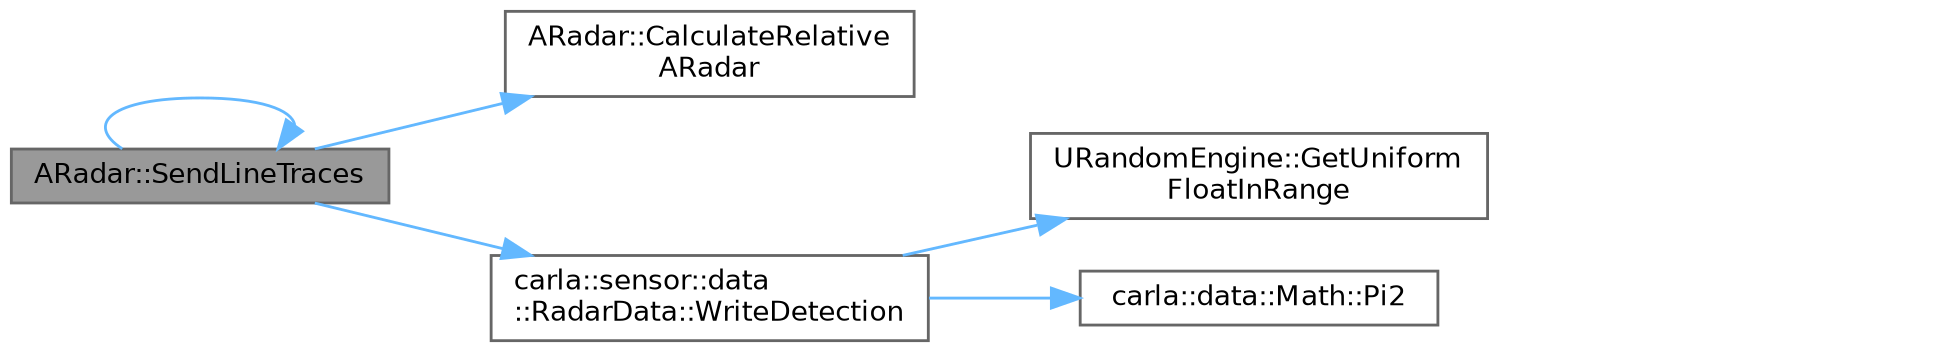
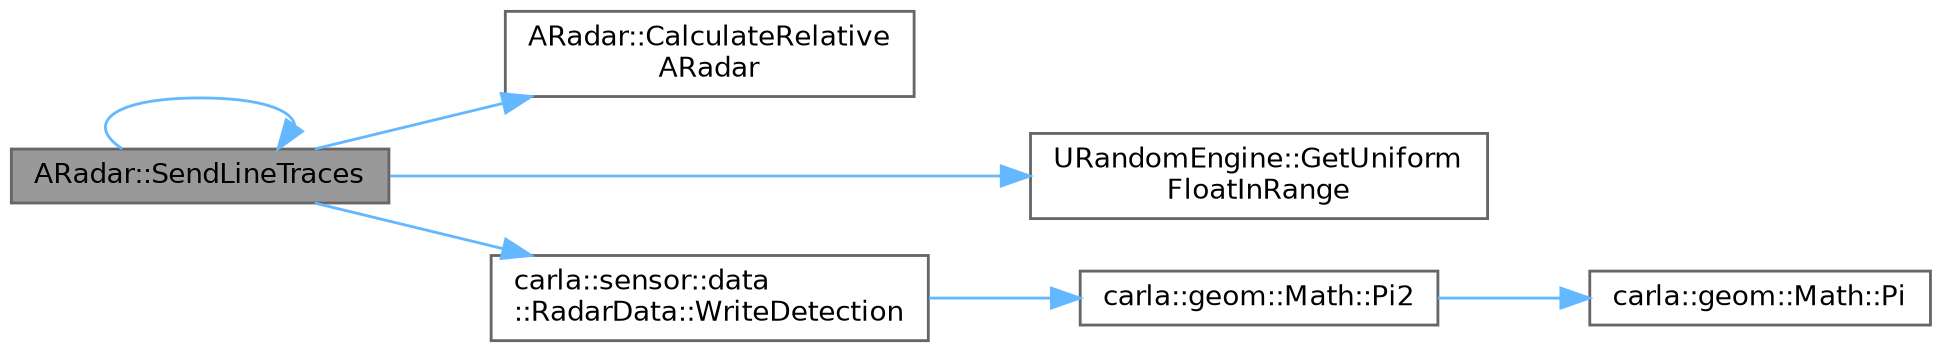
(970, 240) -> (696, 176)
(1259, 298) -> (1259, 298)
none -> (1760, 298)
